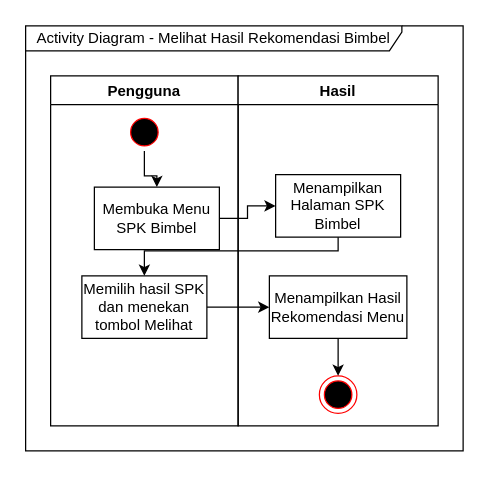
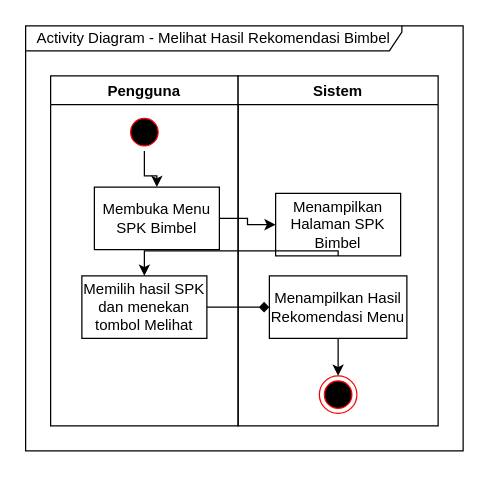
(338, 91) -> (338, 91)
(338, 206) -> (338, 224)
(259, 307) -> (258, 307)
